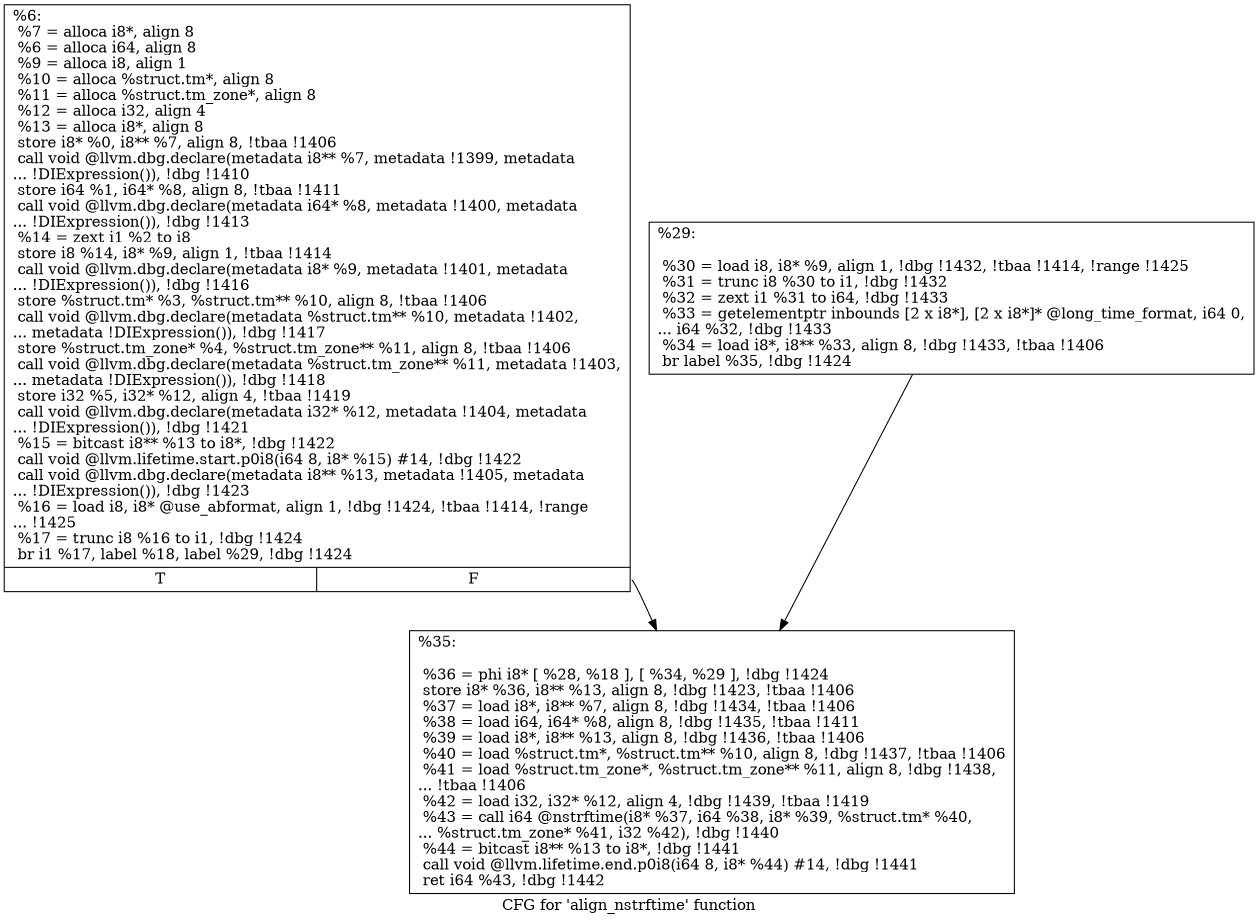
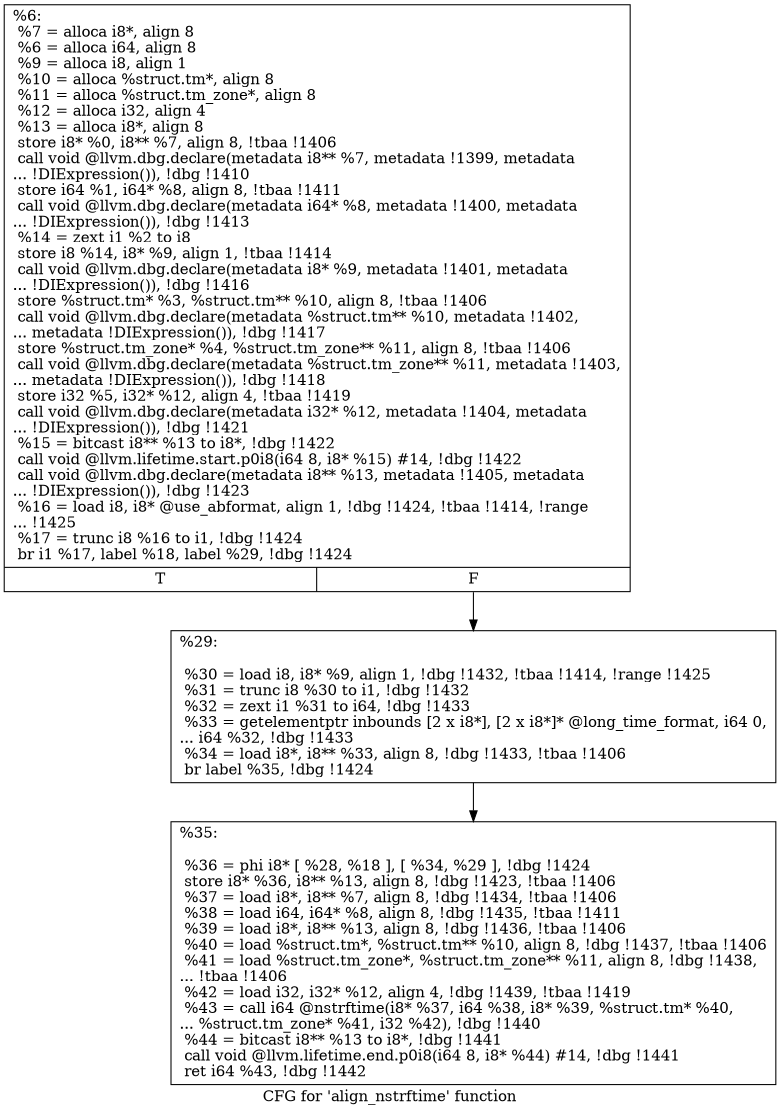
(643, 600) -> (473, 606)
